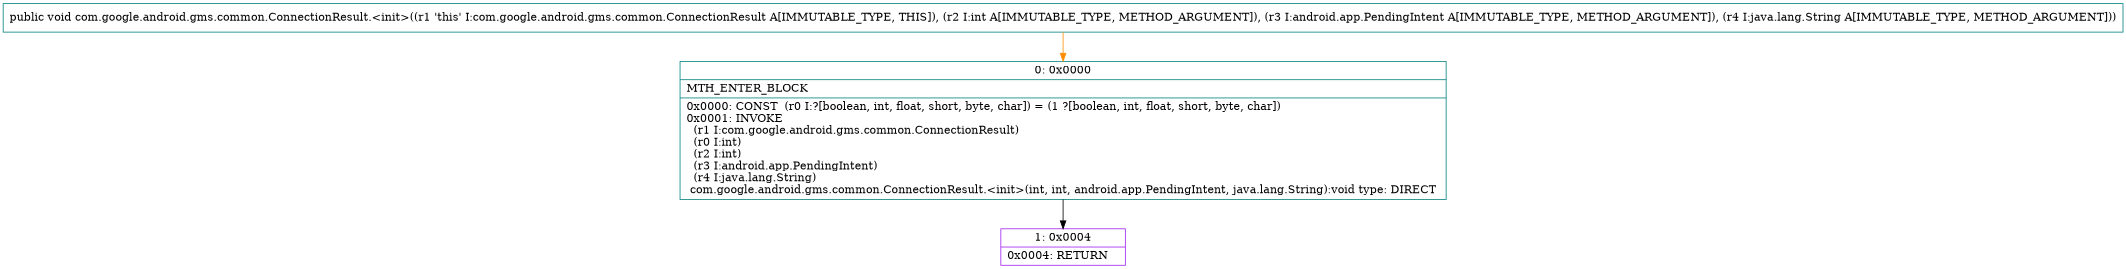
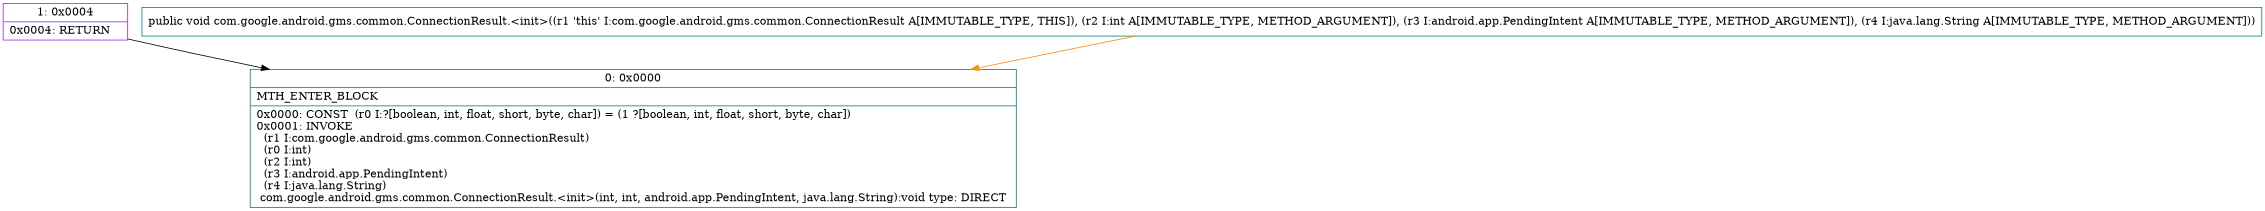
(1063, 210) -> (194, 54)
